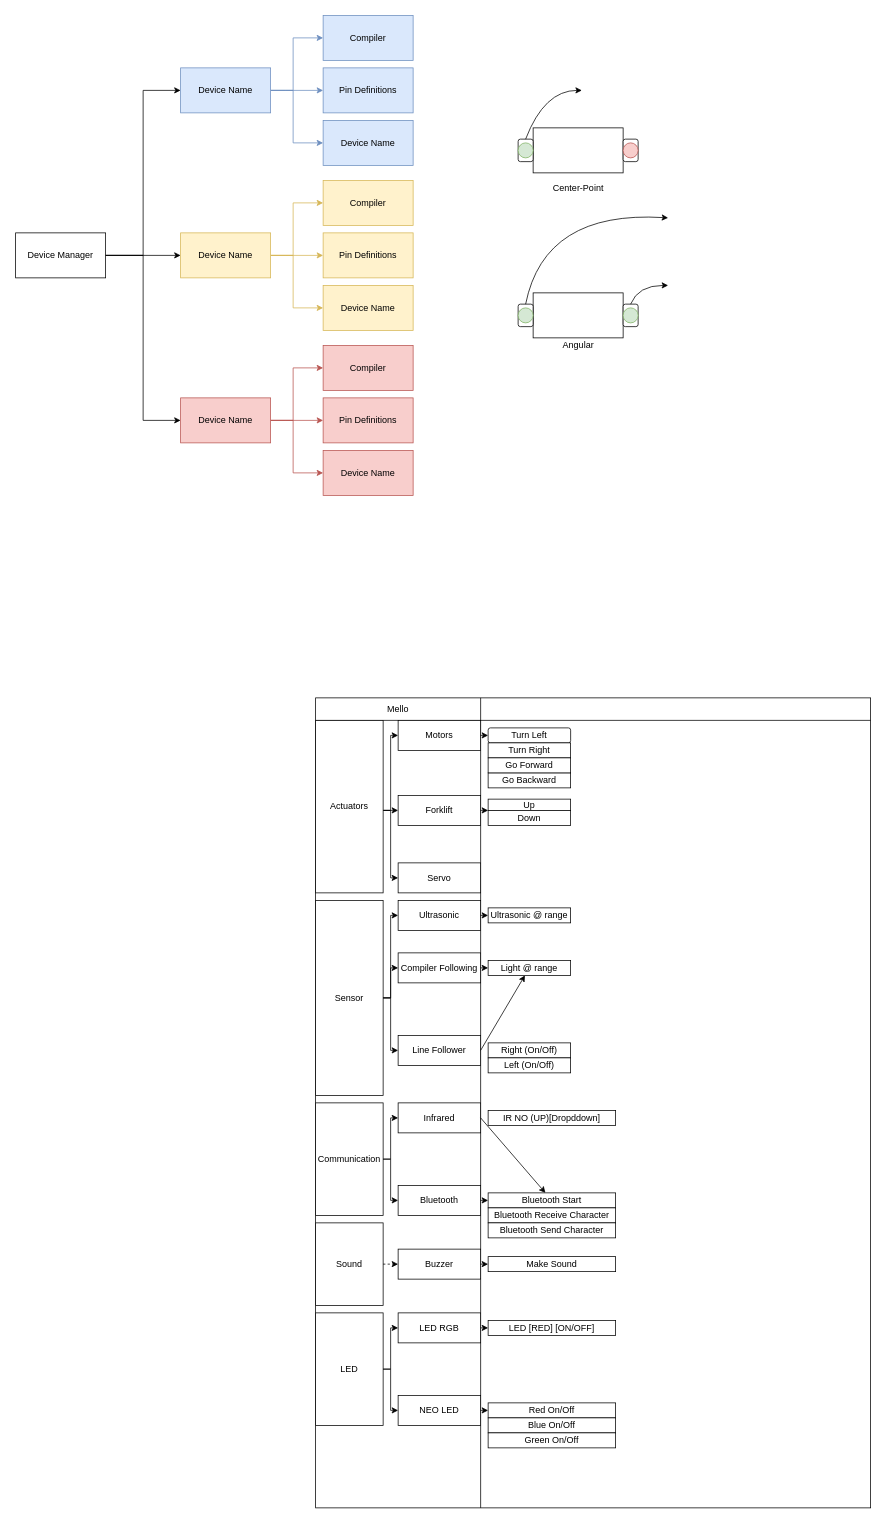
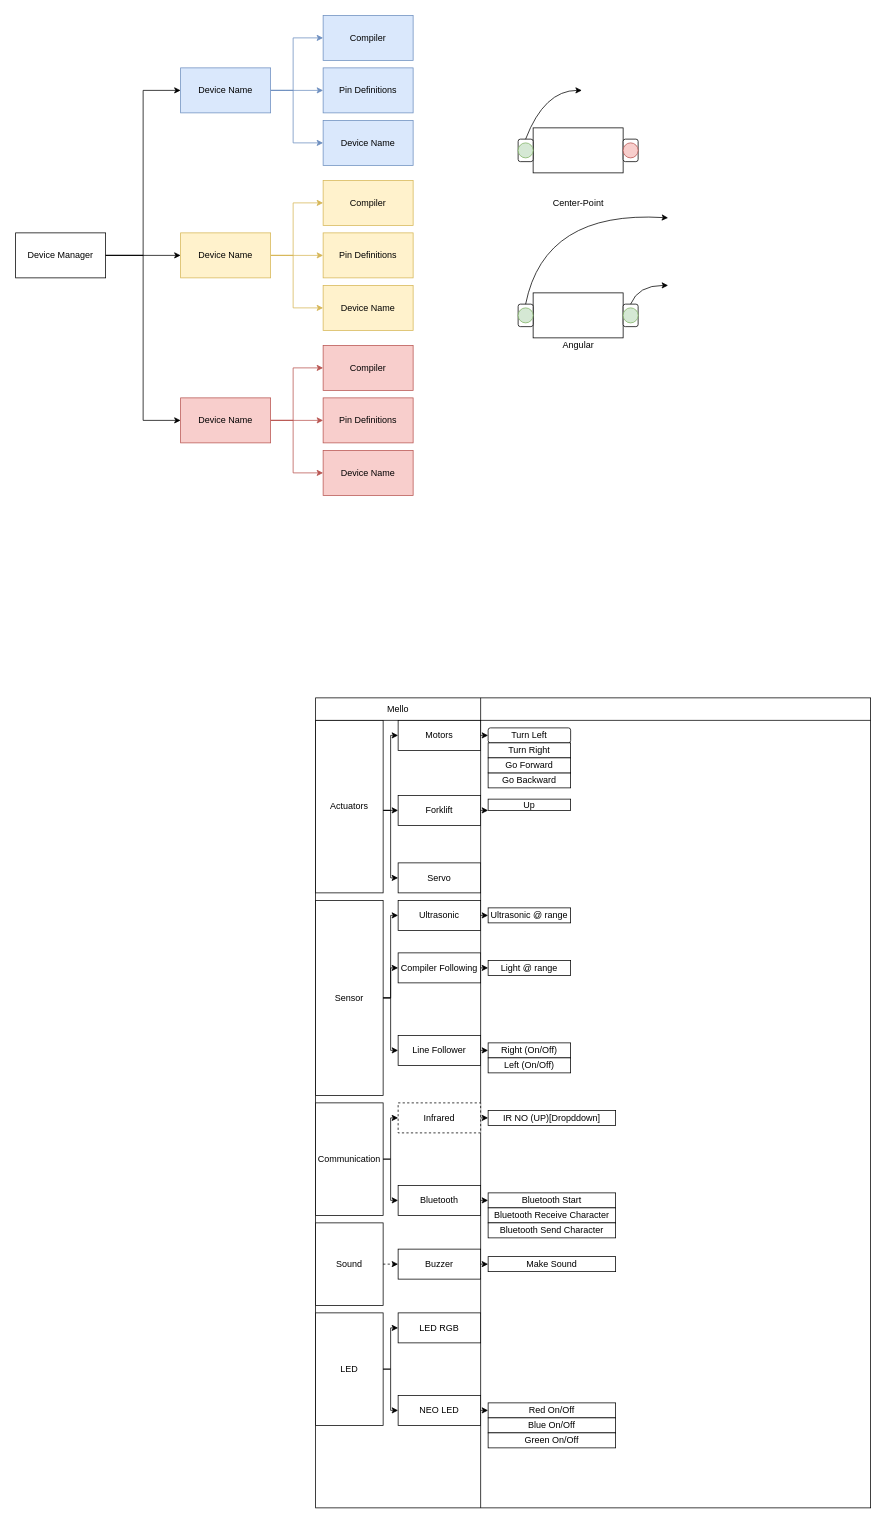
(578, 188) -> (578, 203)
(529, 818) -> none
(501, 1015) -> (482, 1050)
(439, 1118) -> (439, 1118)
(511, 1154) -> (482, 1118)
(482, 1328) -> none
(552, 1328) -> none
